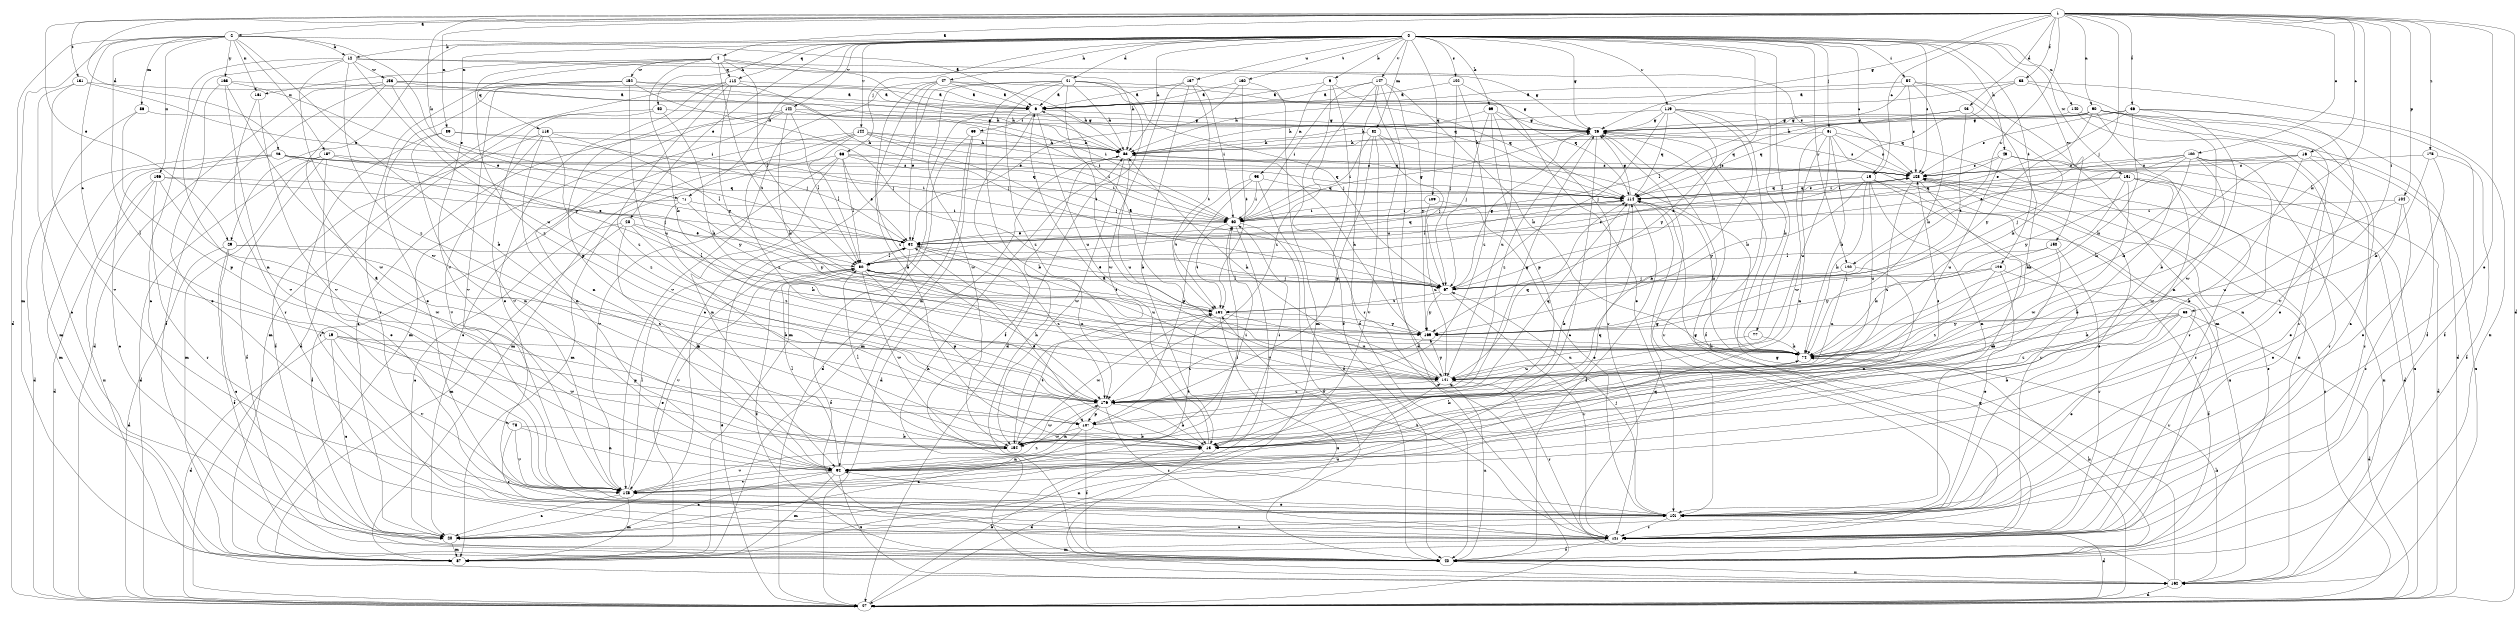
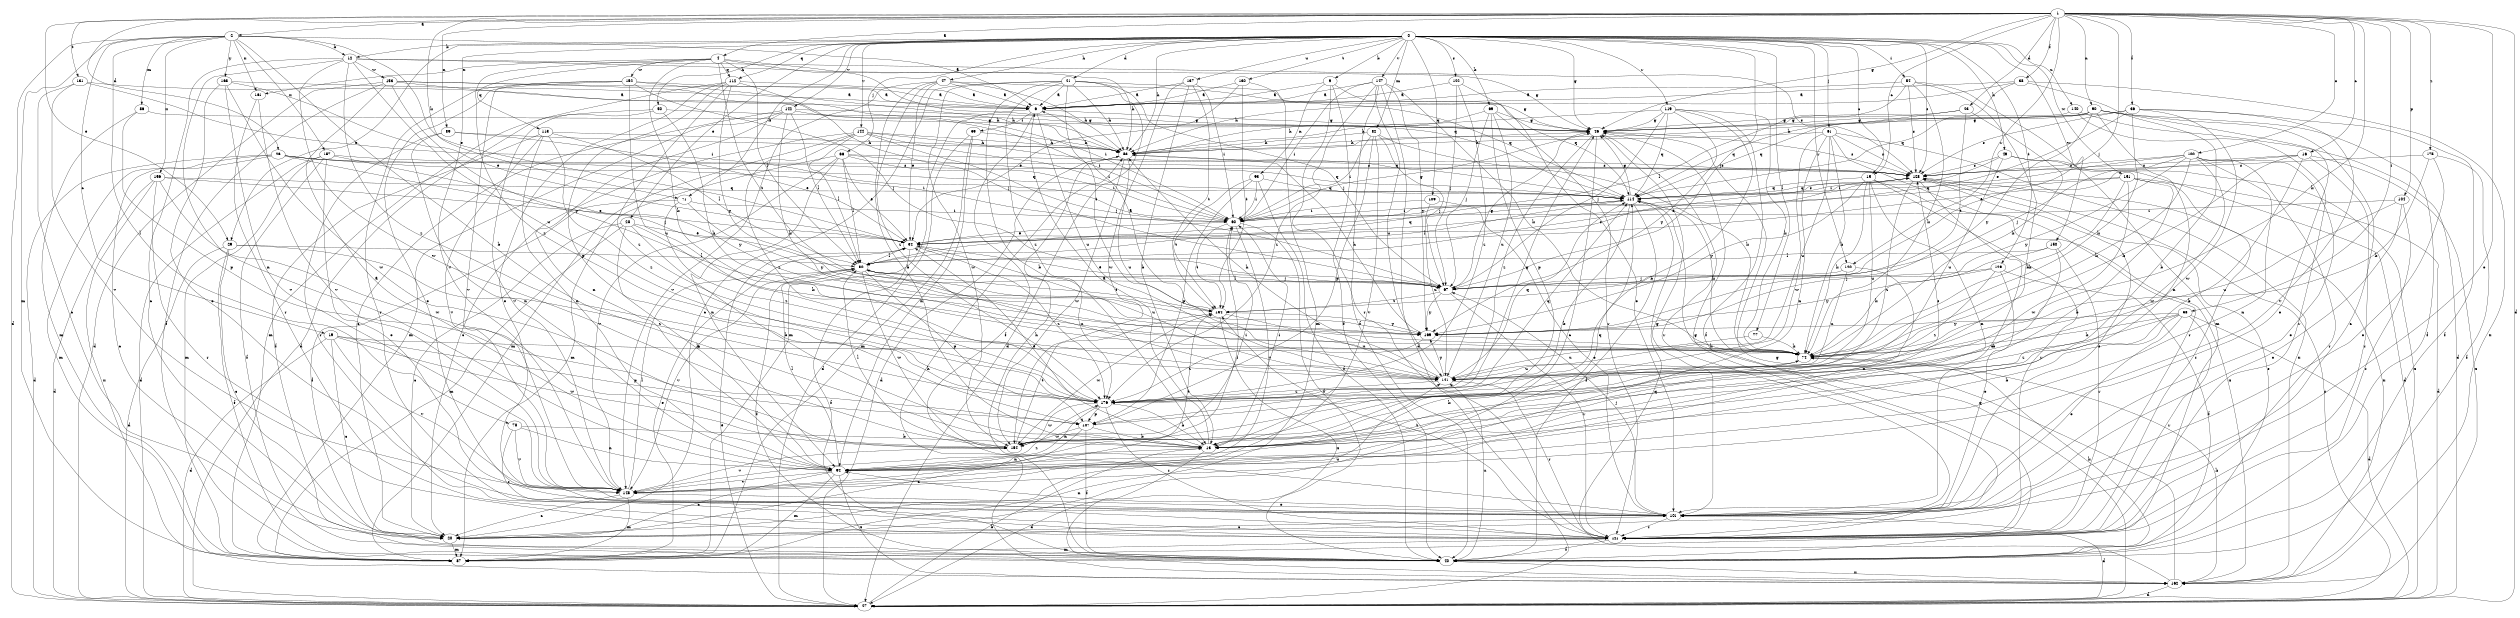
(807, 188) -> (807, 188)
